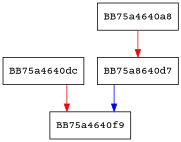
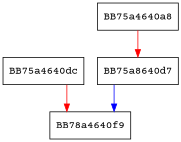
(90, 125) -> (90, 125)
